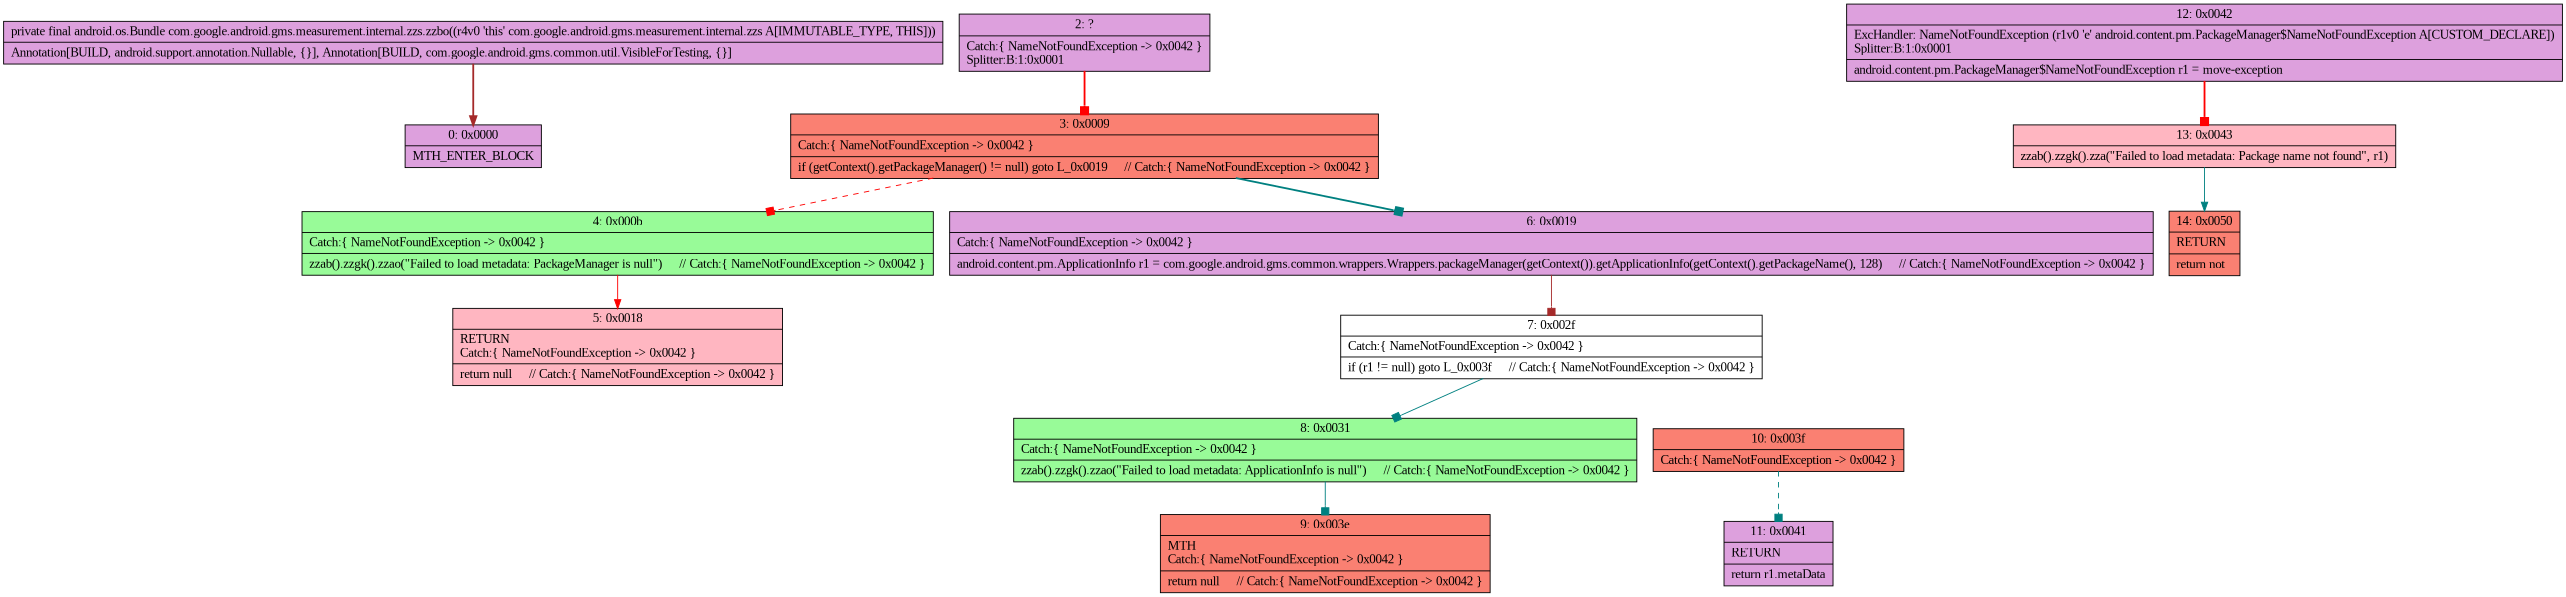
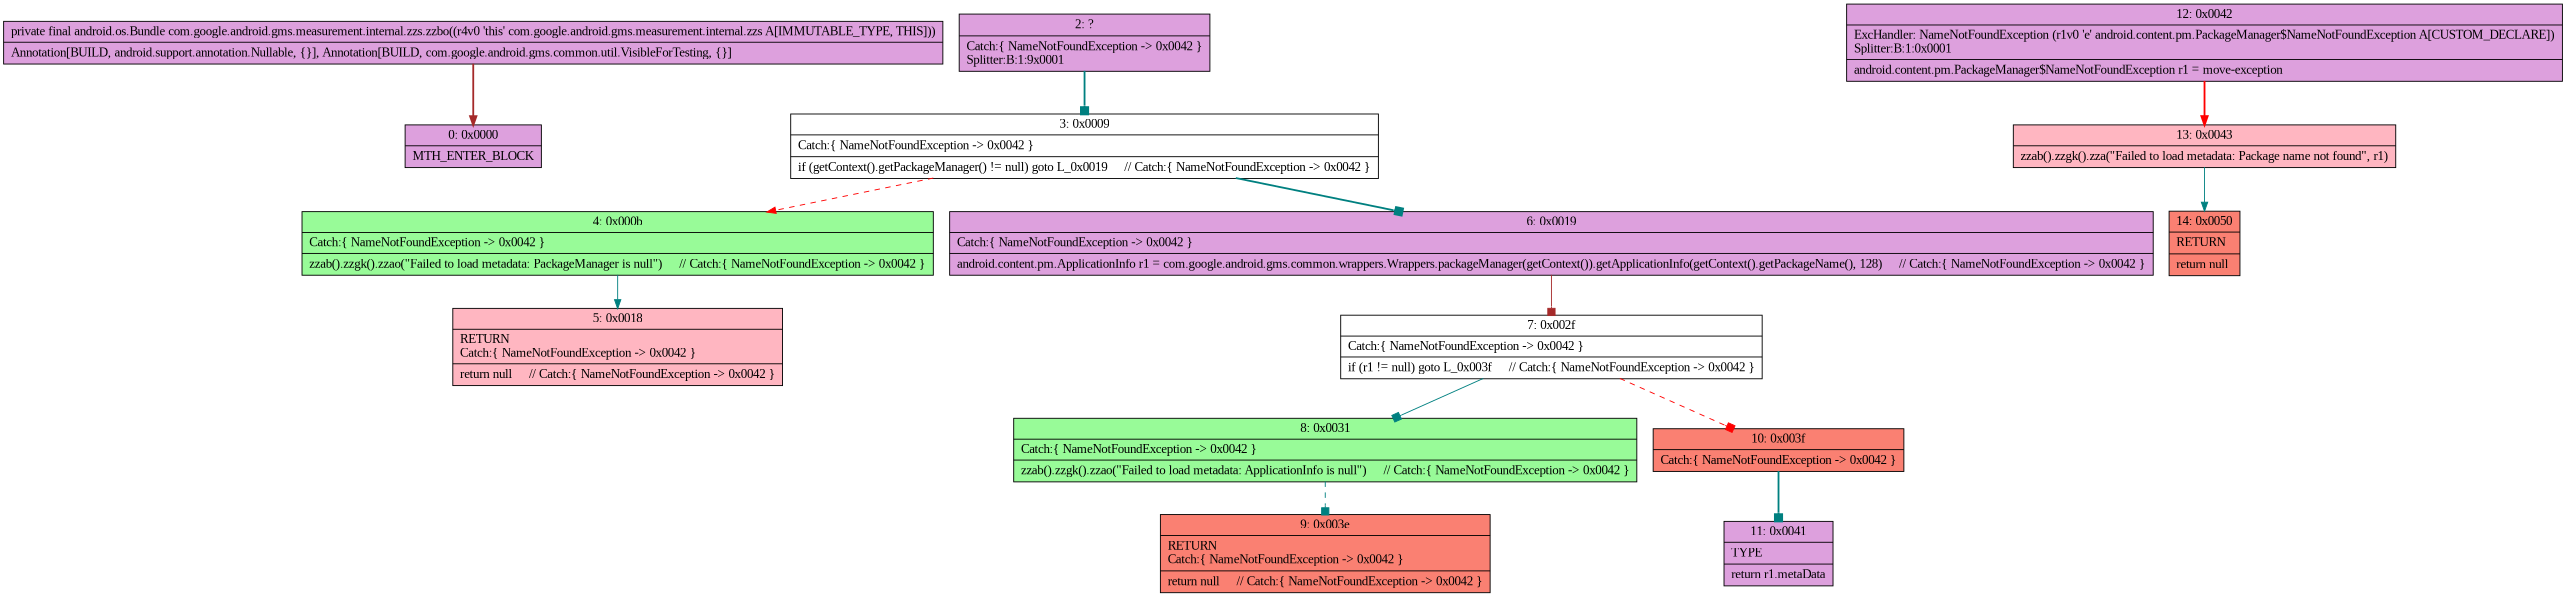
(1016, 60) -> (1016, 60)
(1085, 88) -> (1085, 88)
(2205, 98) -> (2205, 98)
(1085, 146) -> (1085, 146)
(855, 194) -> (855, 194)
(2201, 264) -> (2203, 264)
(618, 287) -> (618, 287)
none -> (1672, 402)
(1779, 492) -> (1779, 492)
(1325, 494) -> (1325, 494)
(1182, 546) -> (1193, 546)
(1756, 553) -> (1747, 553)
